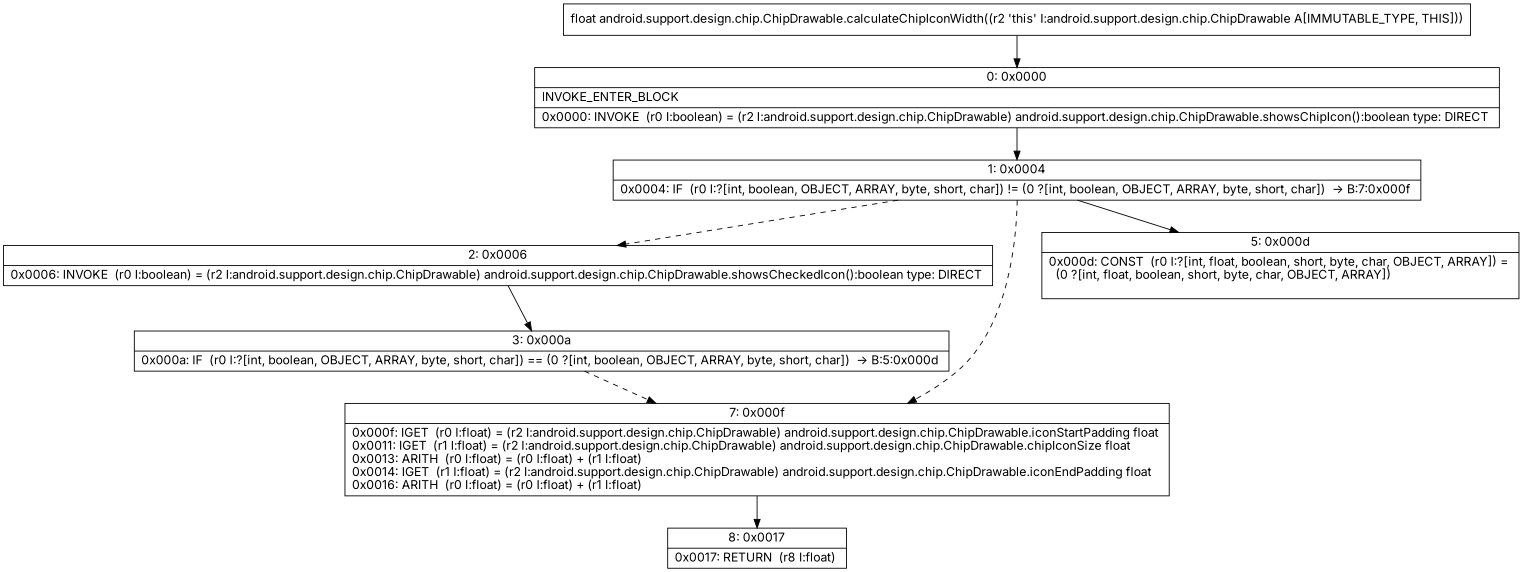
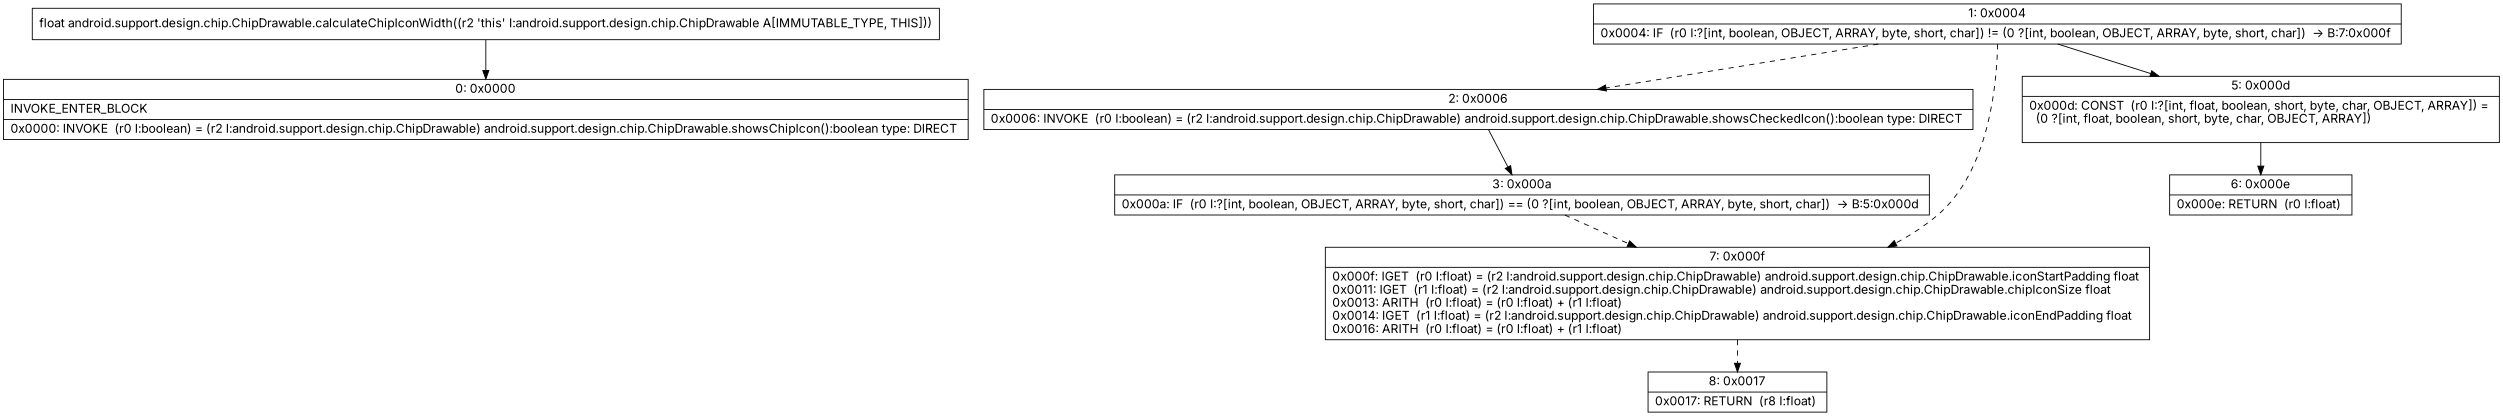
(1017, 140) -> none
none -> (2261, 195)
(757, 508) -> (1737, 352)
